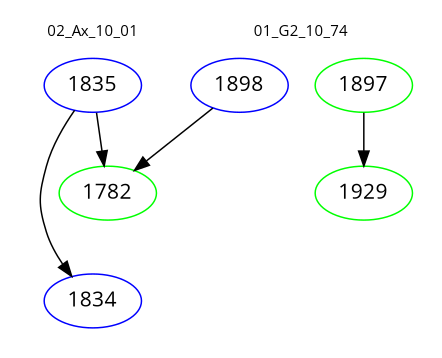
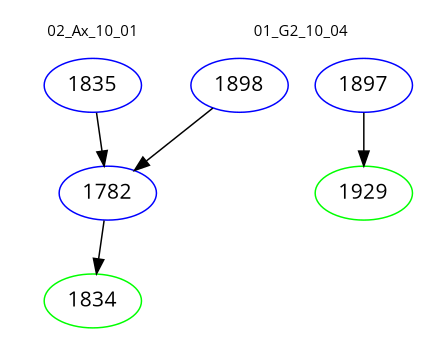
(302, 32) -> (302, 32)
(364, 85) -> (364, 85)
(42, 186) -> (101, 240)
(108, 193) -> (108, 193)
(93, 301) -> (93, 301)
